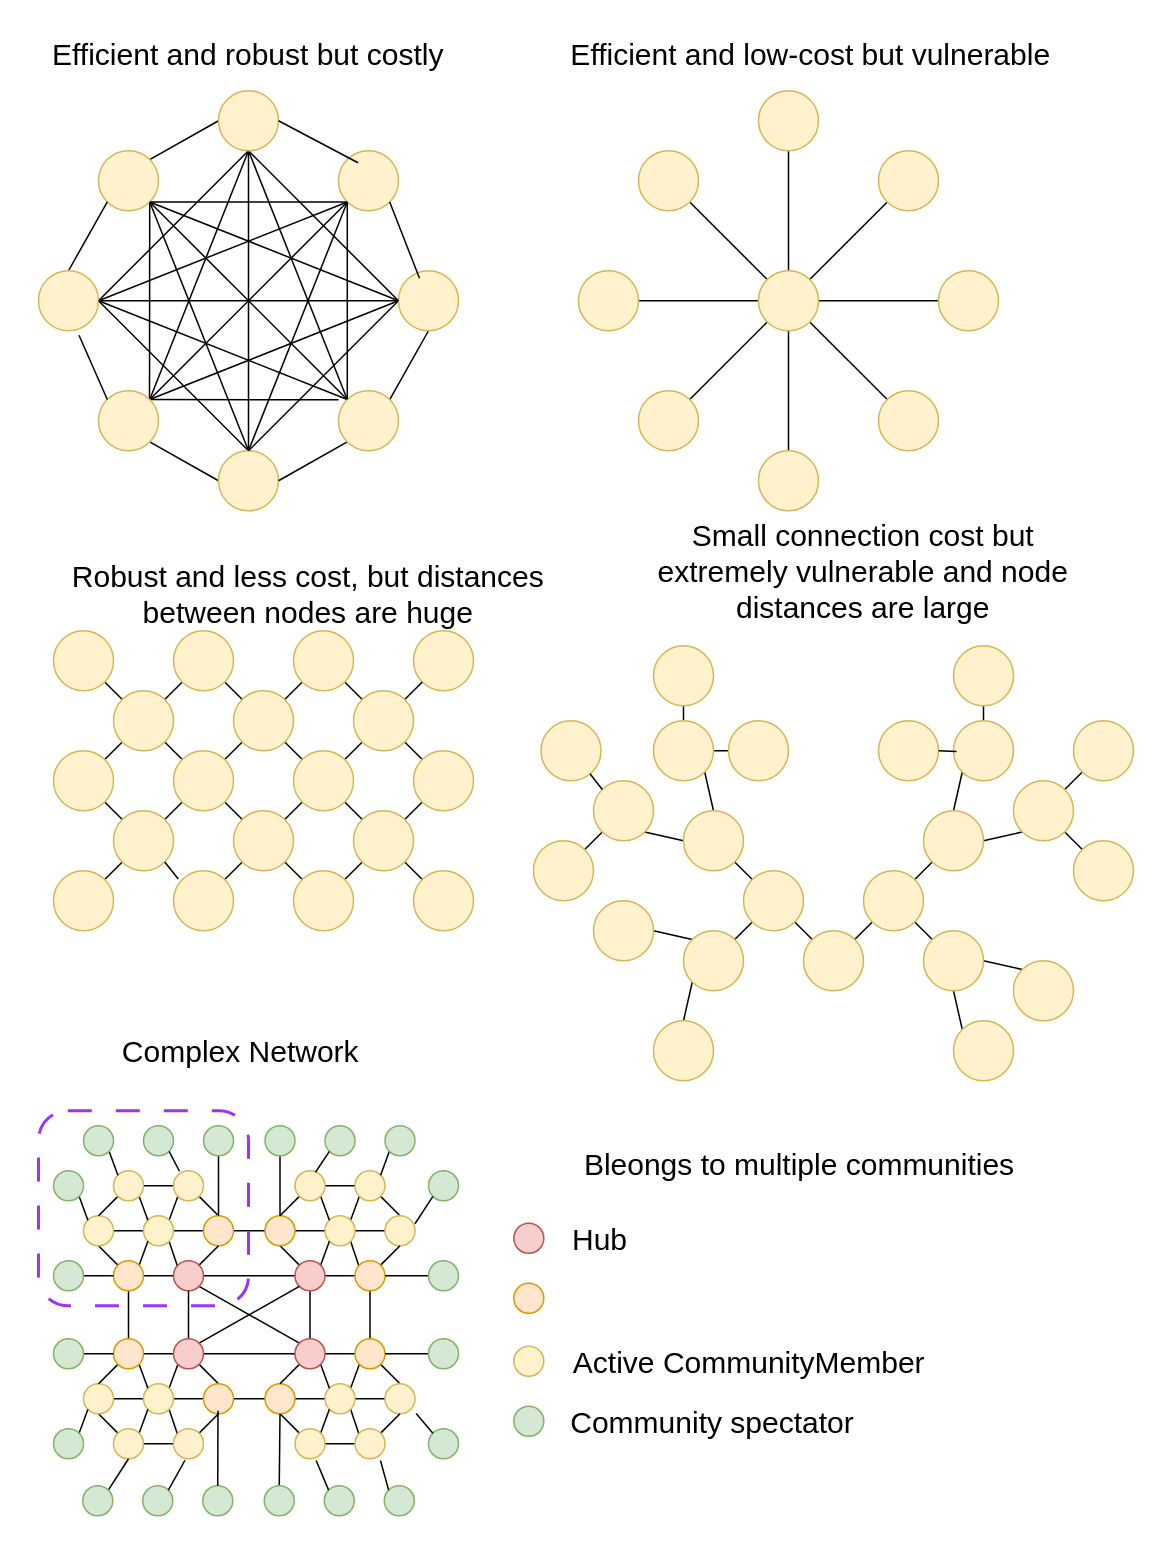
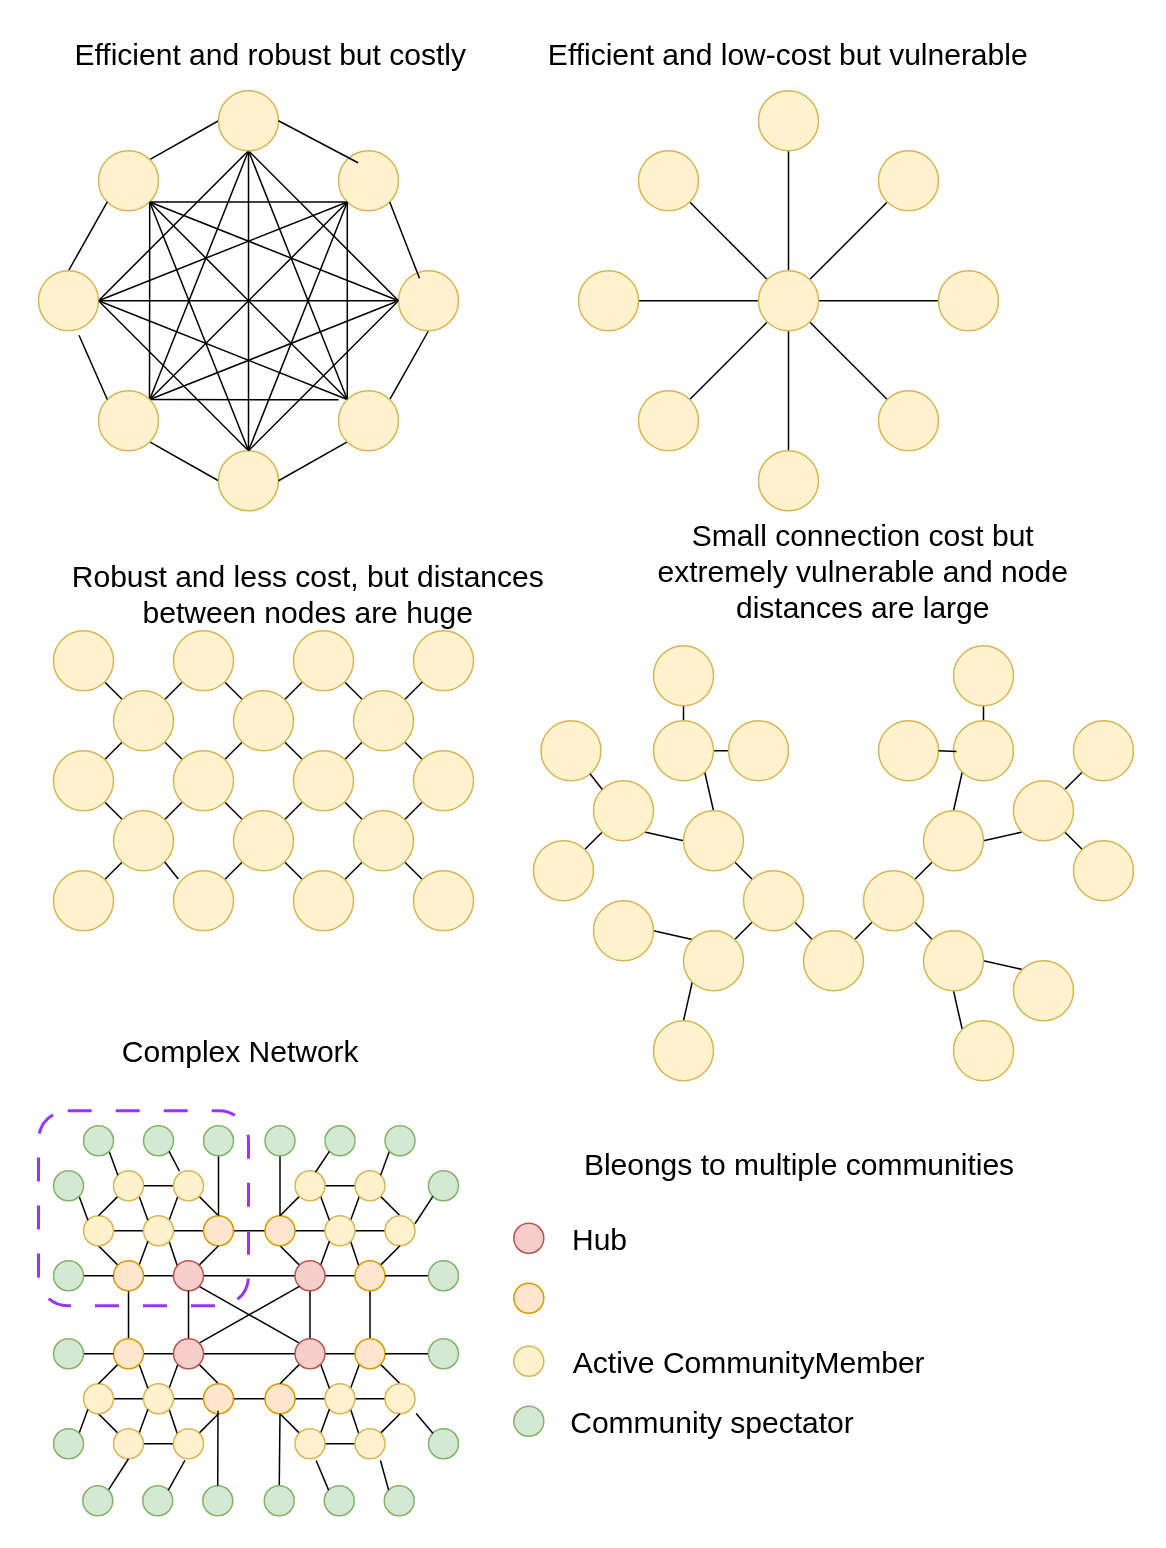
(248, 53) -> (271, 53)
(811, 53) -> (788, 53)
